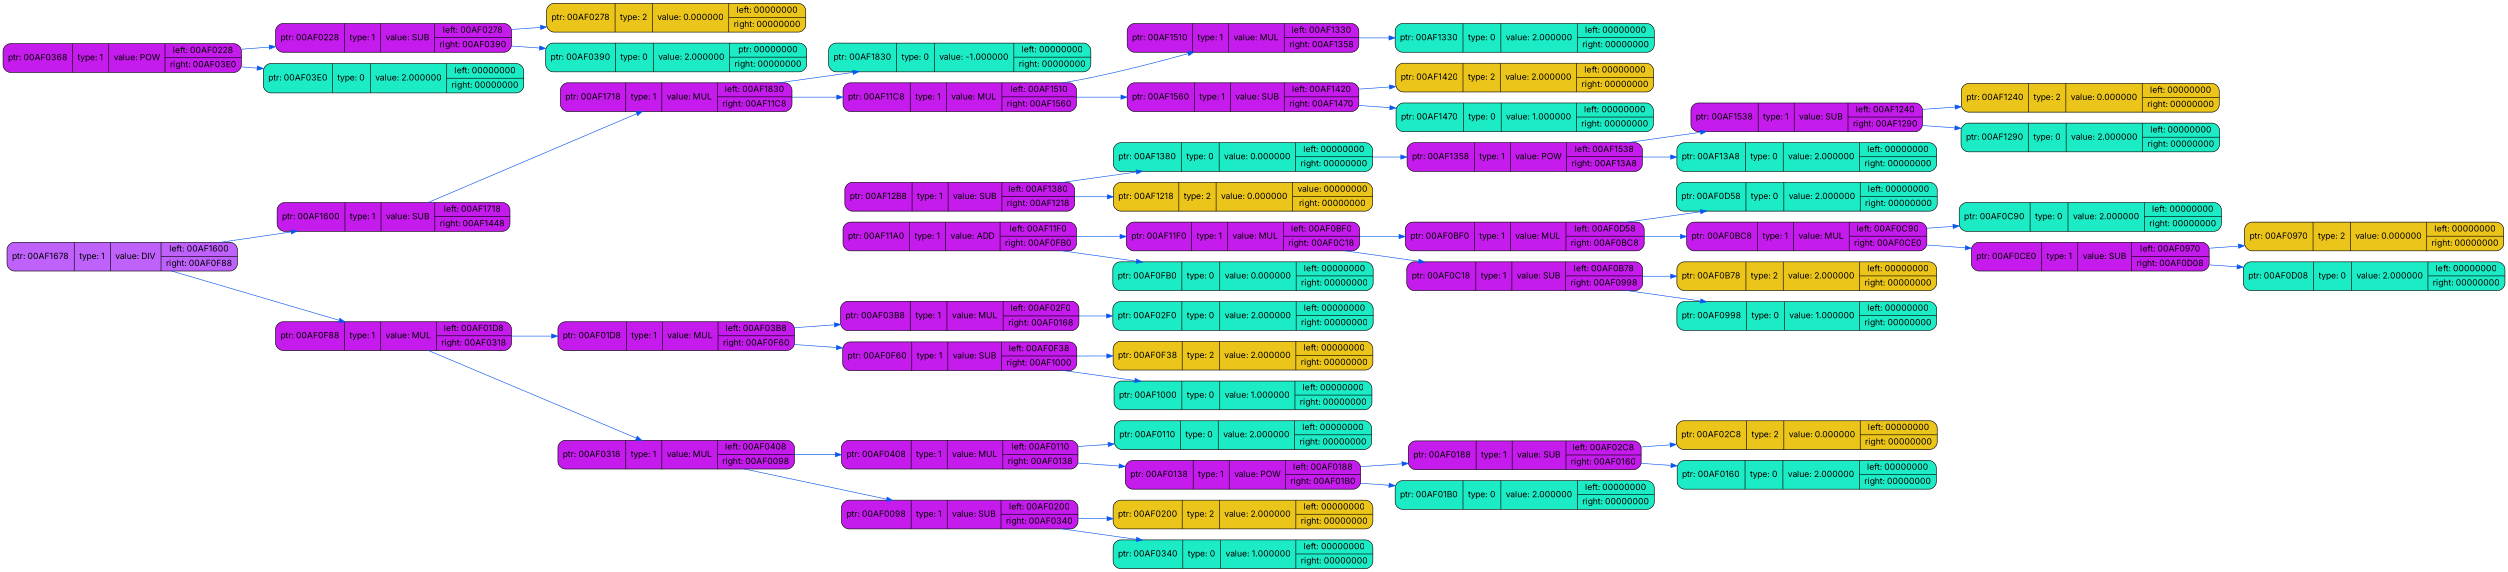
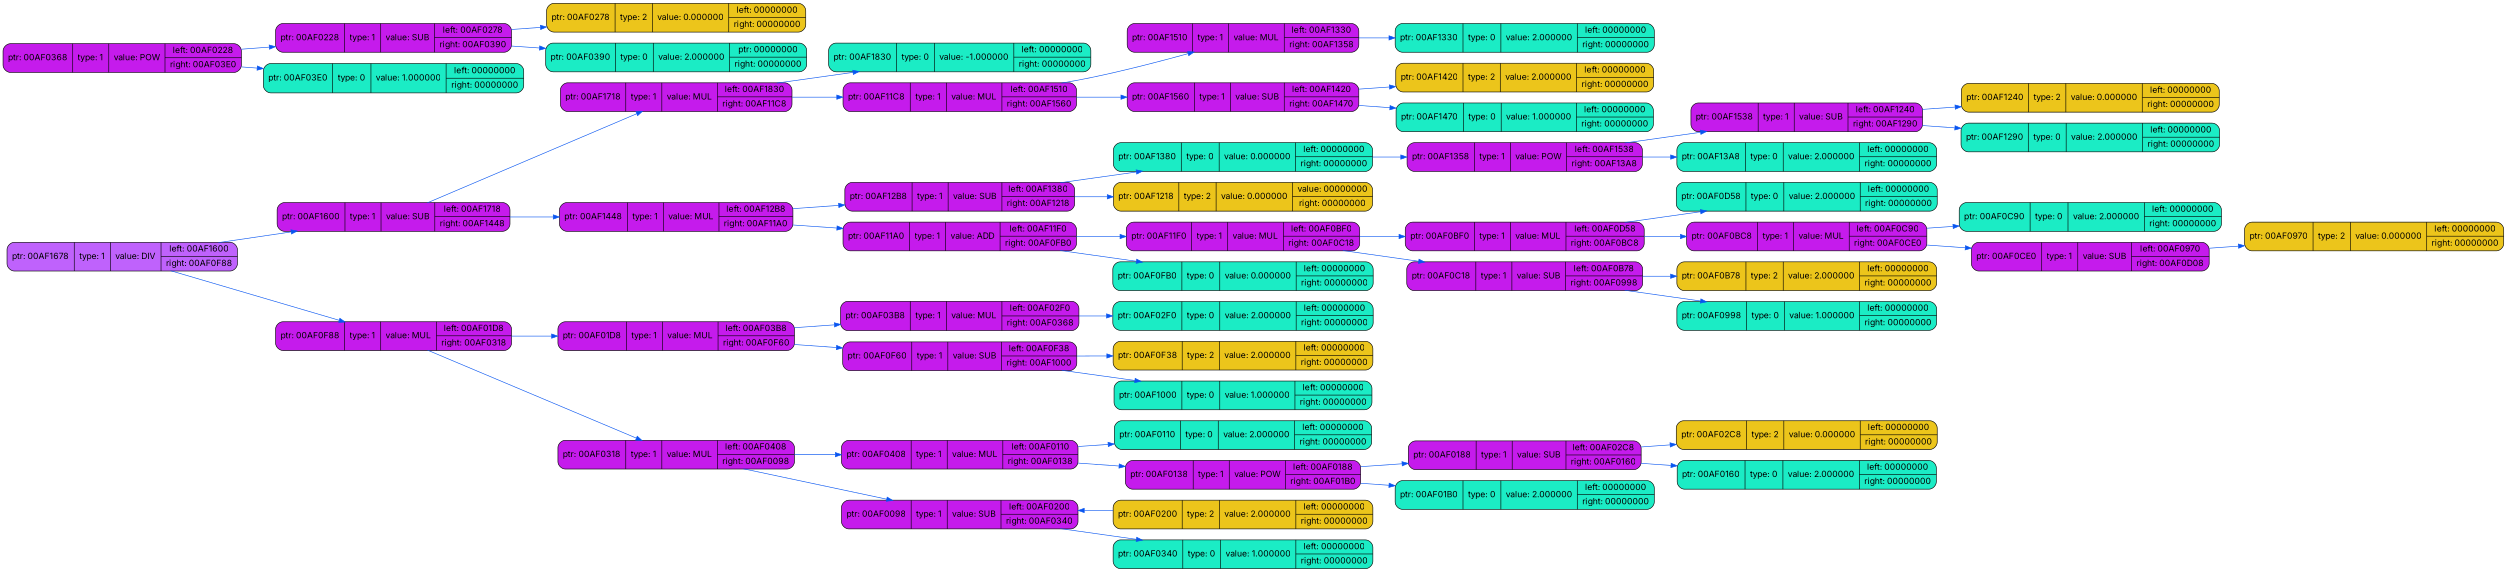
(409, 78) -> (409, 78)
none -> (676, 217)
(2374, 276) -> none
(1041, 323) -> (1040, 323)
(1092, 519) -> (1099, 510)
